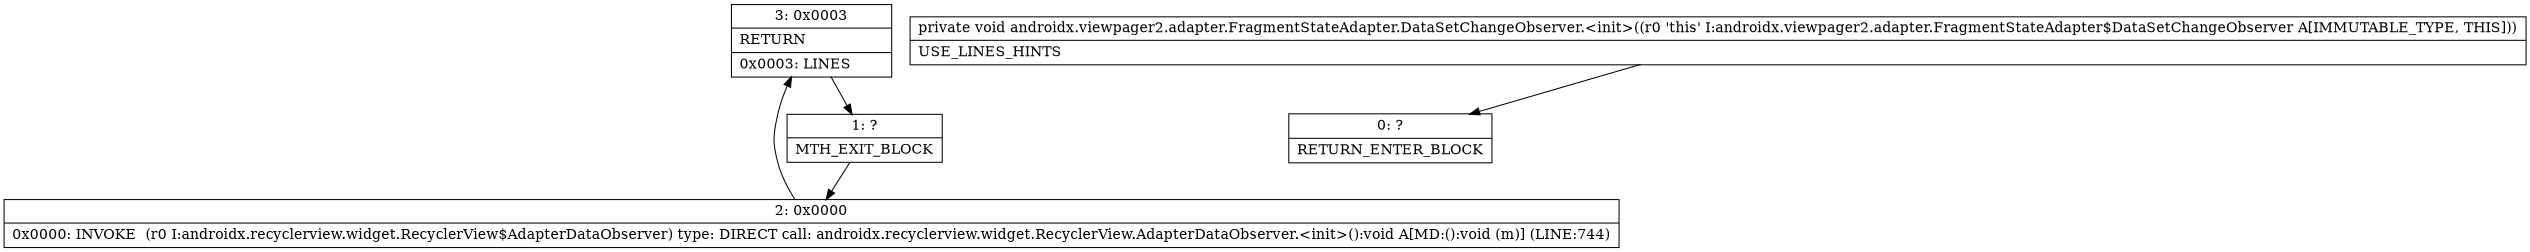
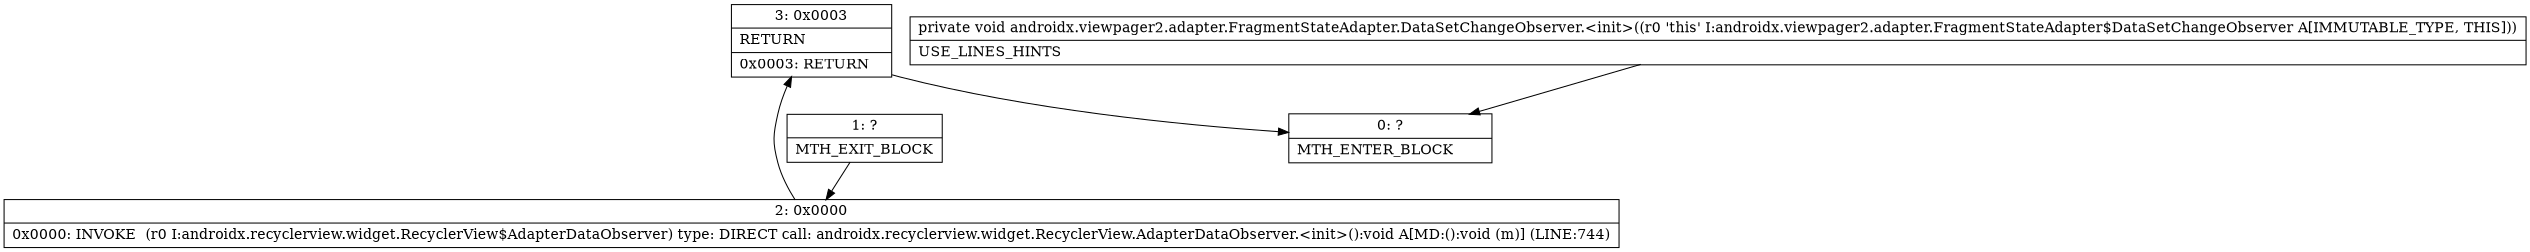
(802, 64) -> (812, 64)
(839, 91) -> (1084, 112)
(1390, 150) -> (1376, 150)
